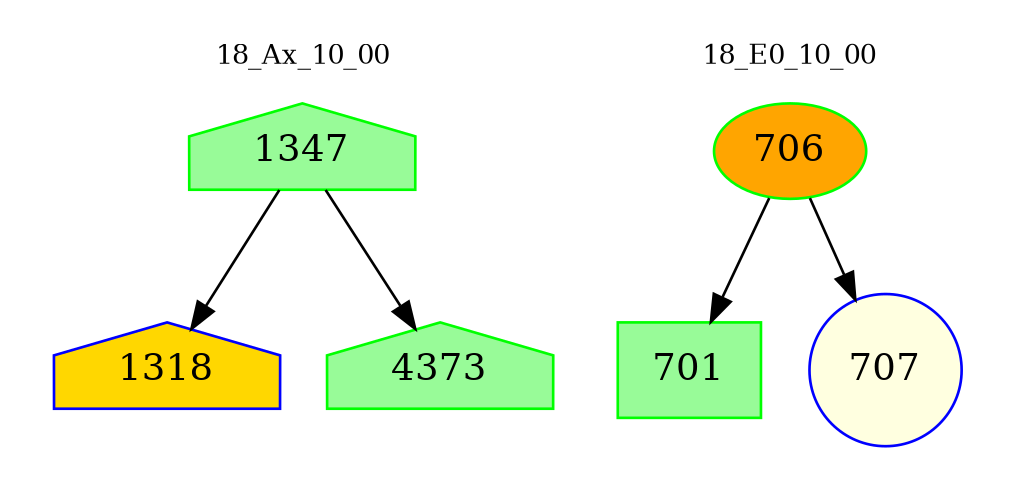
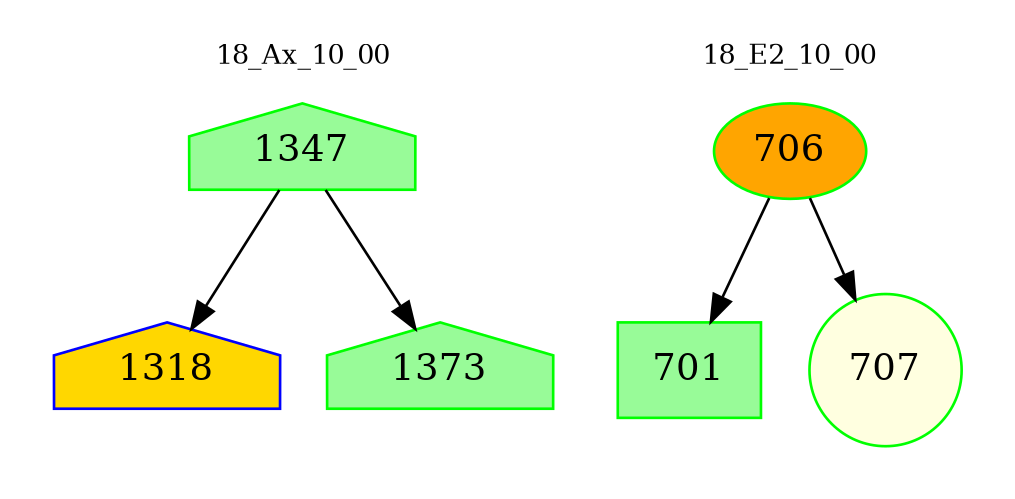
(790, 57) -> (790, 57)
(440, 370) -> (440, 370)
(886, 370) -> (886, 370)
